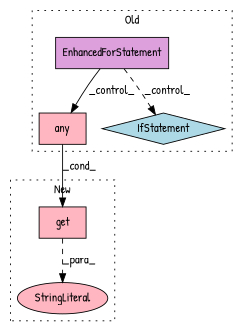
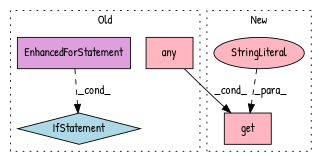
(87, 87) -> none
(168, 91) -> (95, 91)
(63, 256) -> (254, 86)
